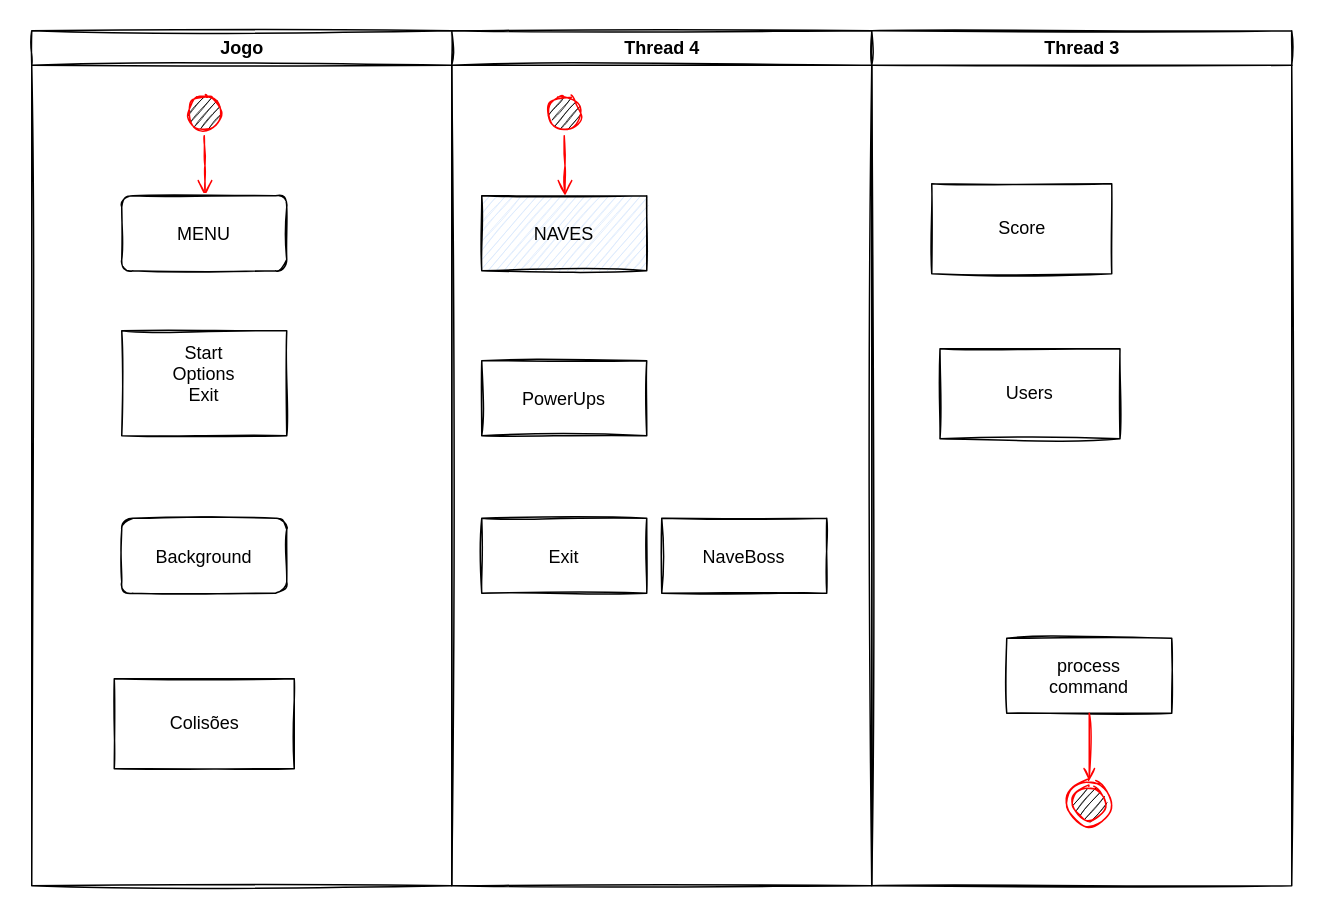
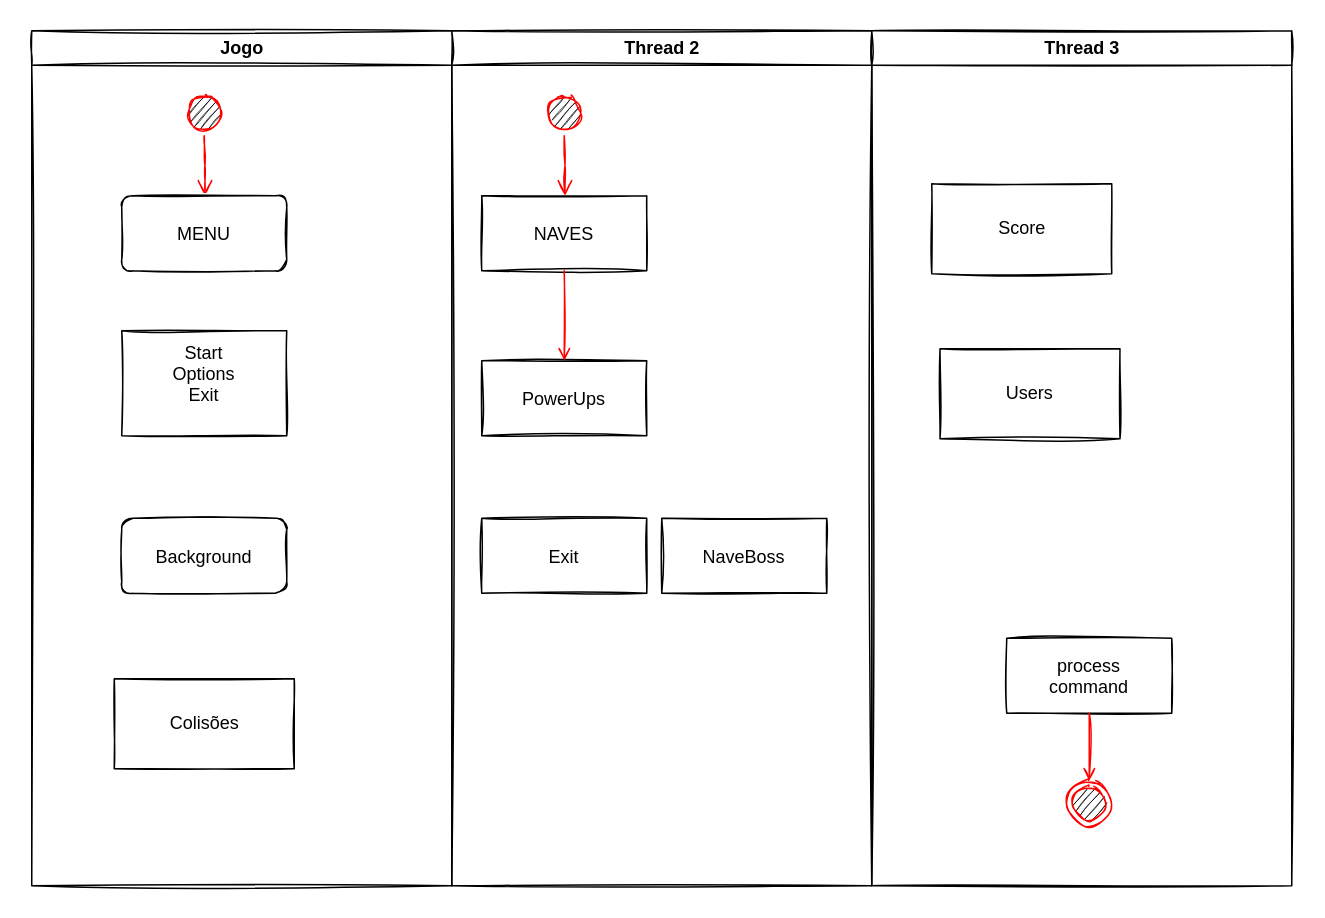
(662, 49) -> (662, 49)
(564, 233) -> (564, 233)
none -> (564, 315)
